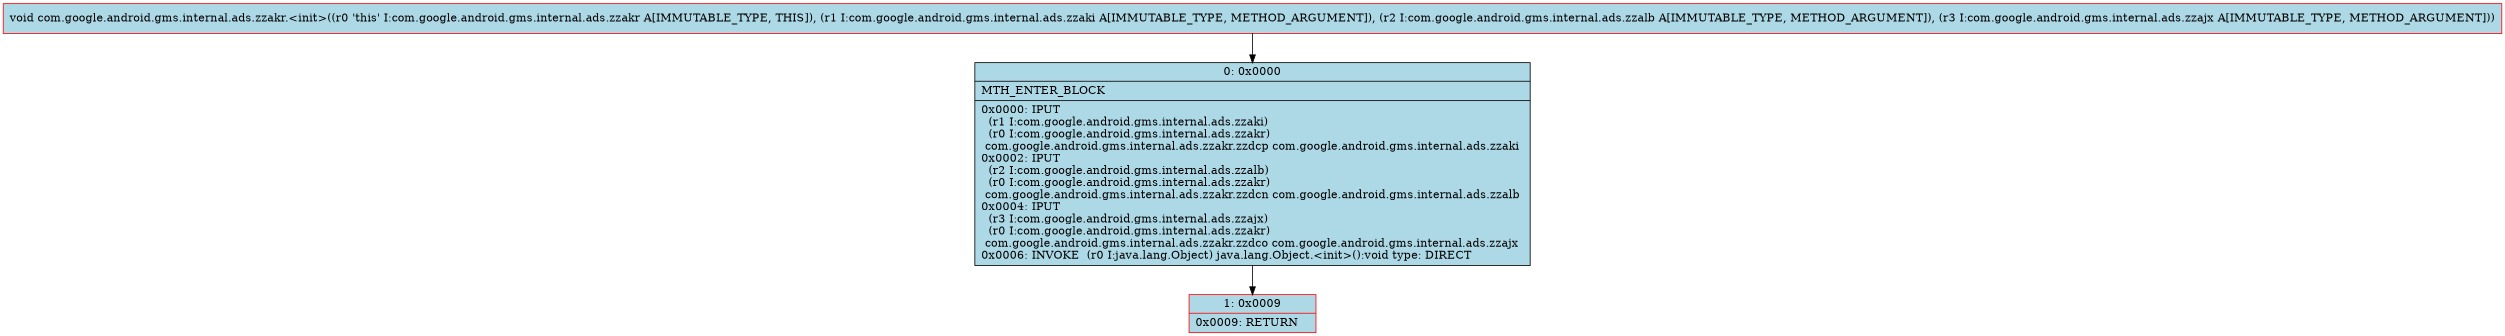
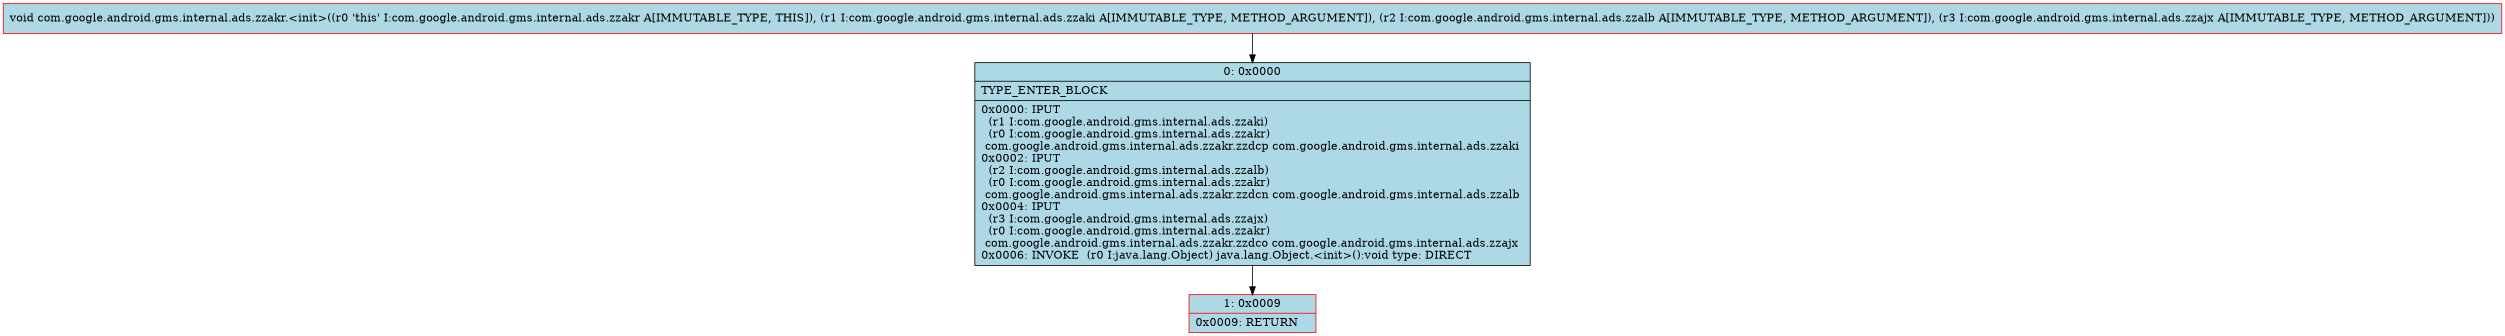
(1044, 91) -> (1045, 91)
